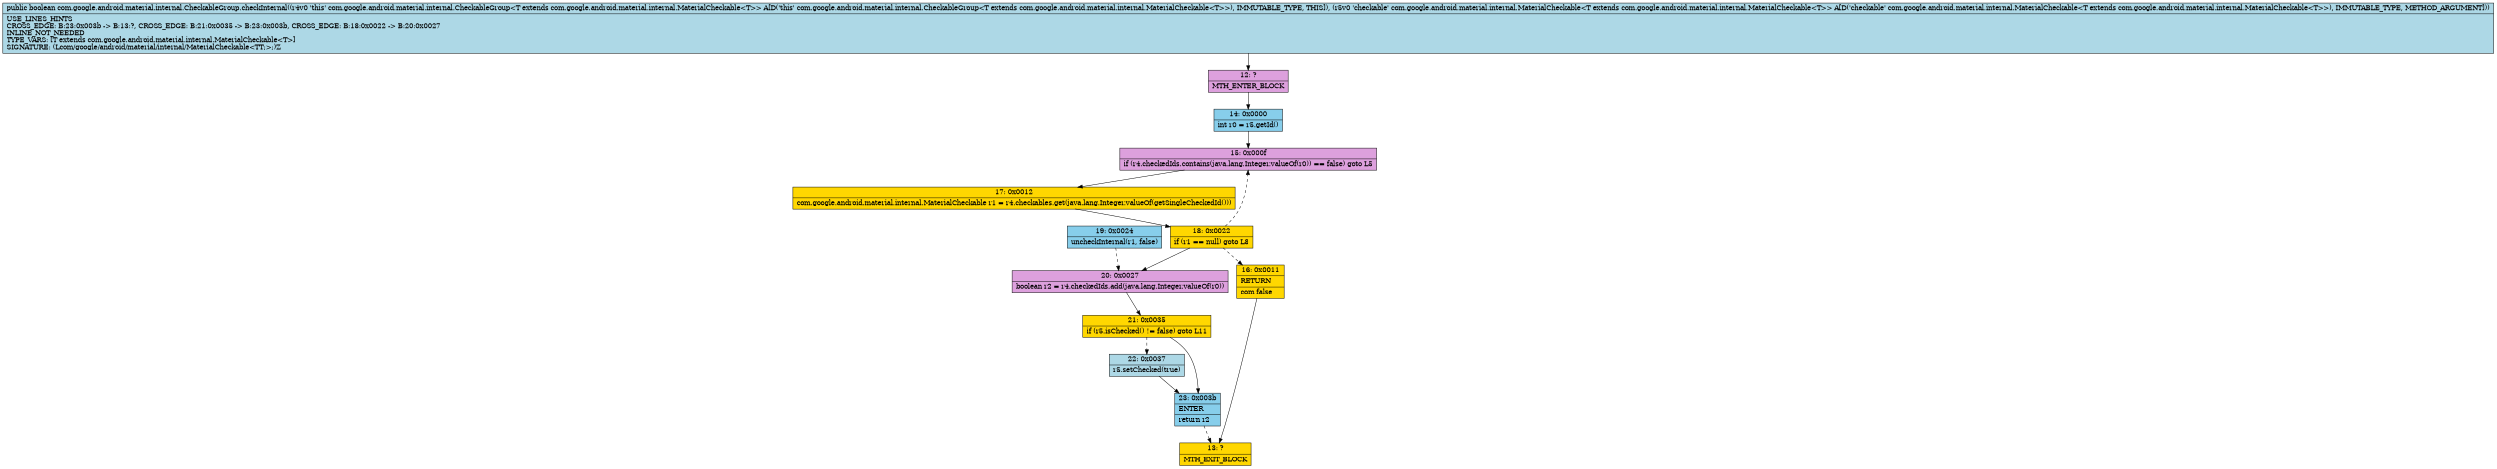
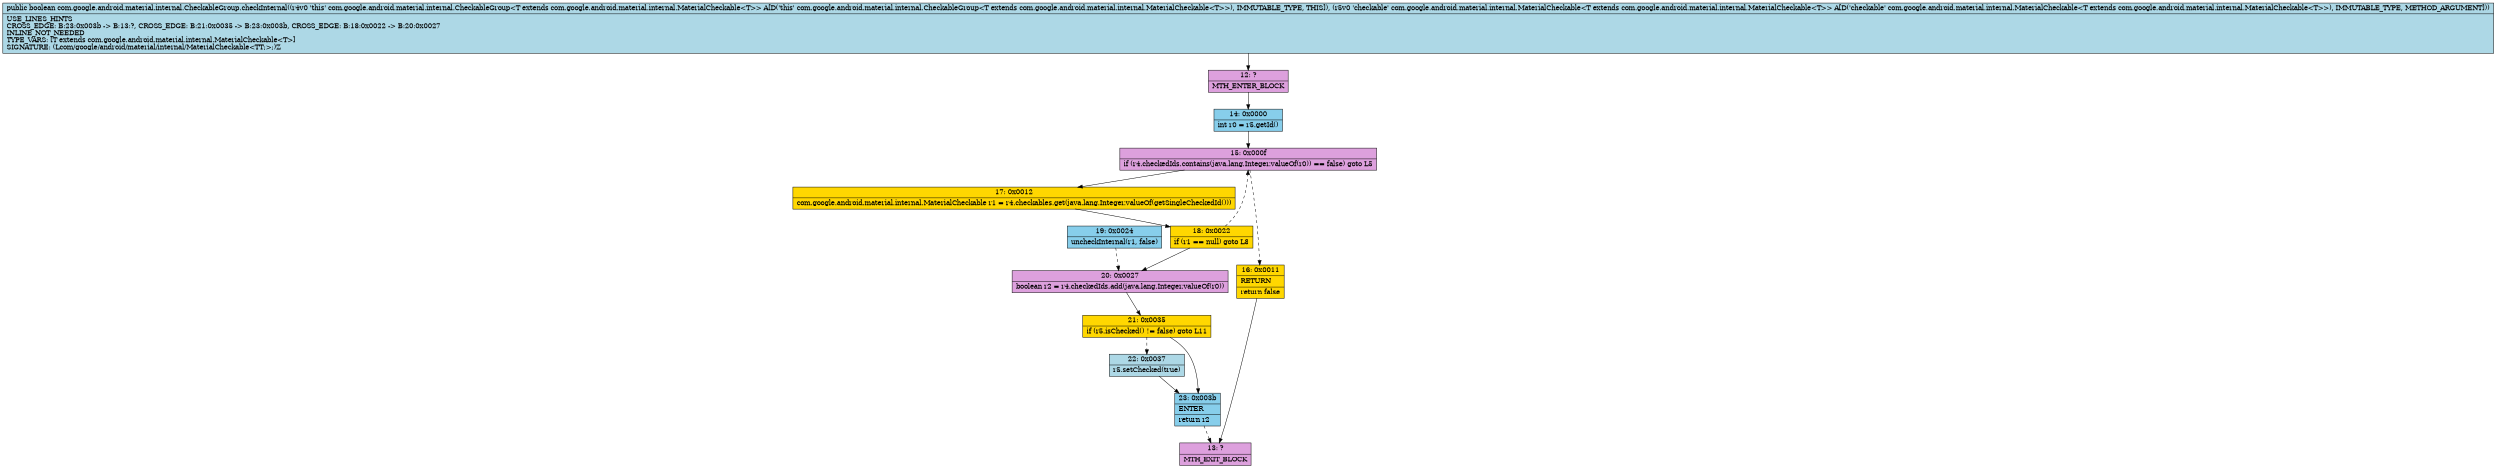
(1231, 255) -> (1256, 215)
(1256, 292) -> (1260, 292)
(1215, 454) -> (1215, 454)
